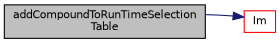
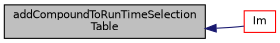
(219, 15) -> (230, 27)
